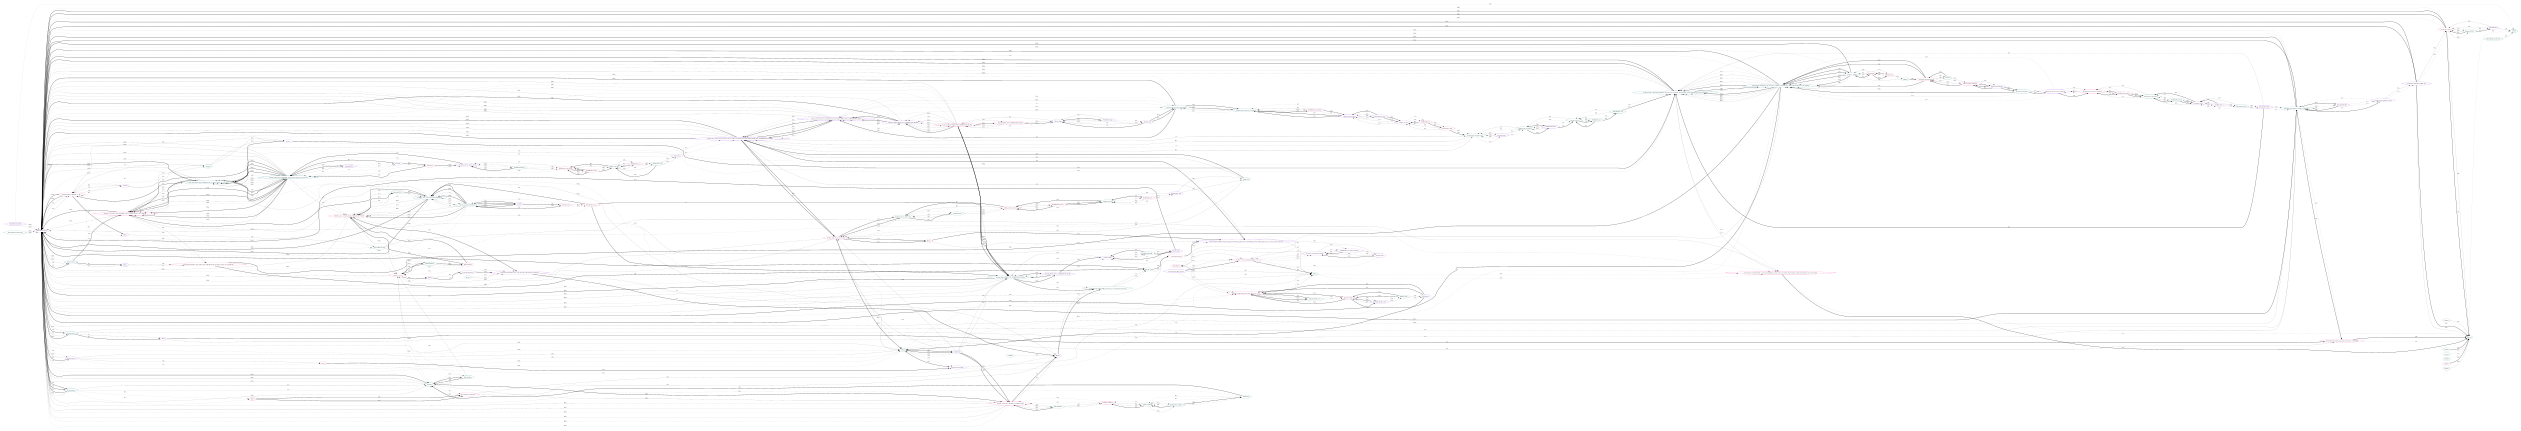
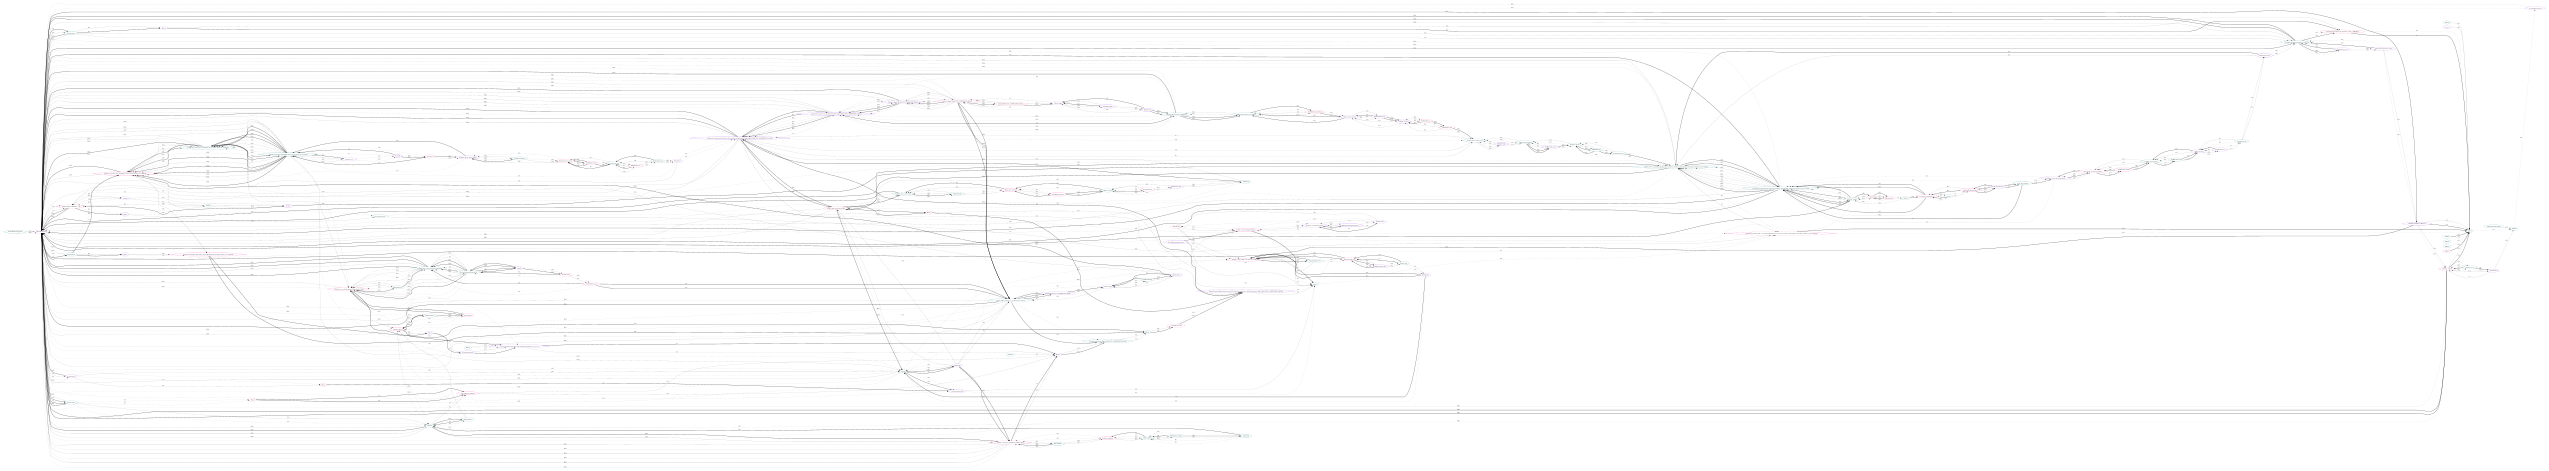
(1173, 5) -> (2525, 119)
